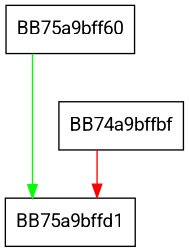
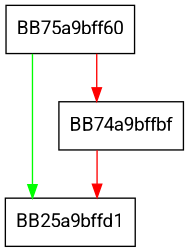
none -> (97, 71)
(70, 222) -> (70, 222)
